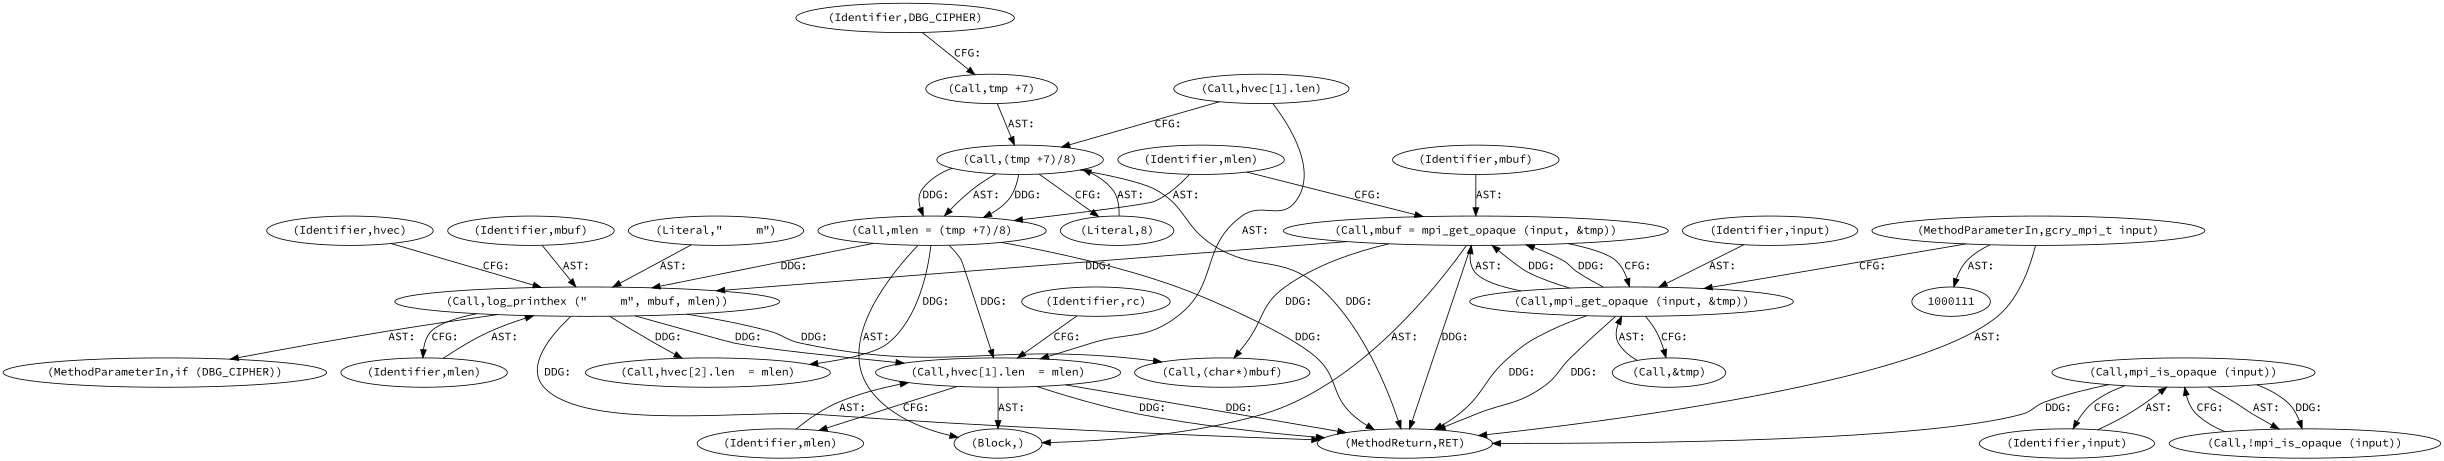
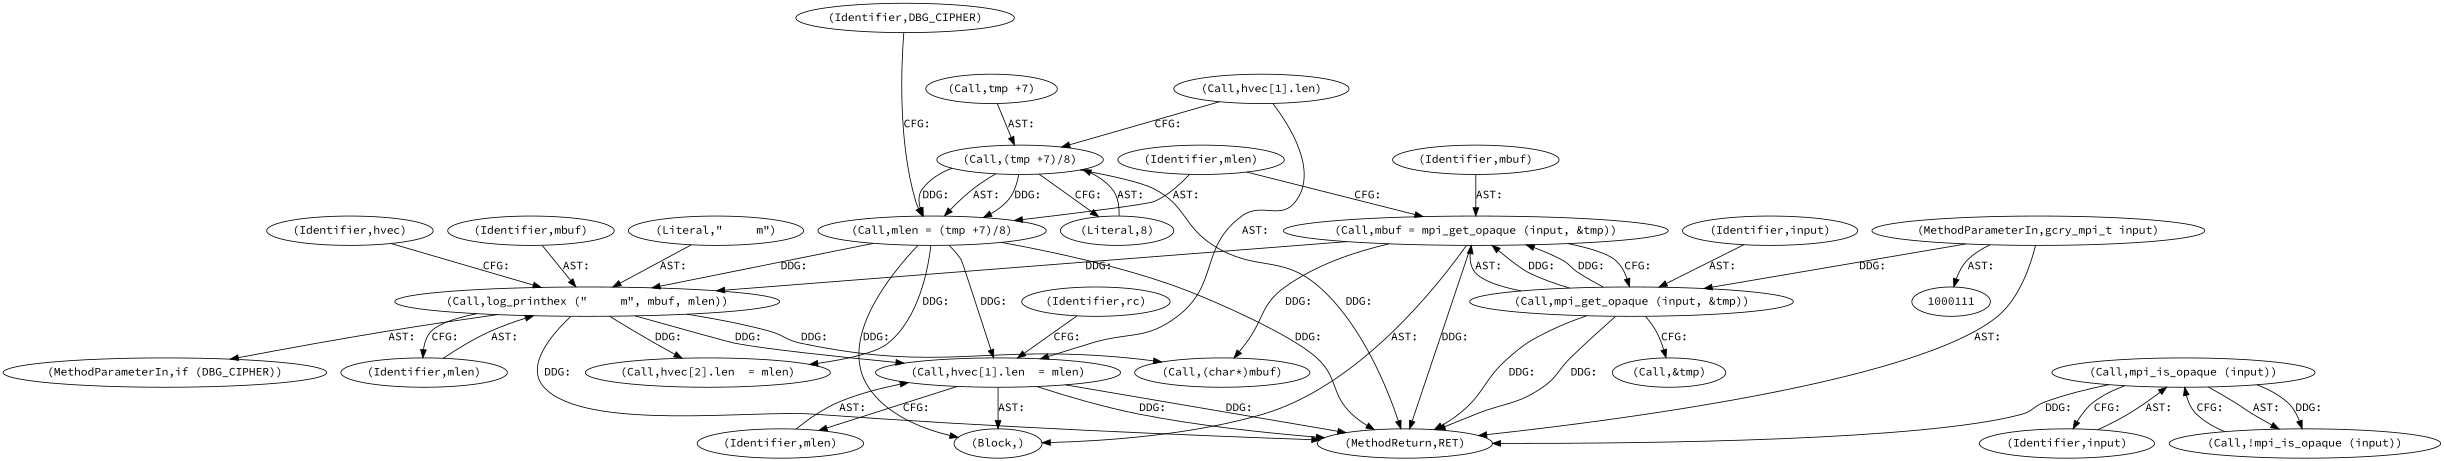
(945, 51) -> (903, 121)
(1876, 266) -> (1876, 266)
(880, 337) -> (880, 337)
(1620, 346) -> none
